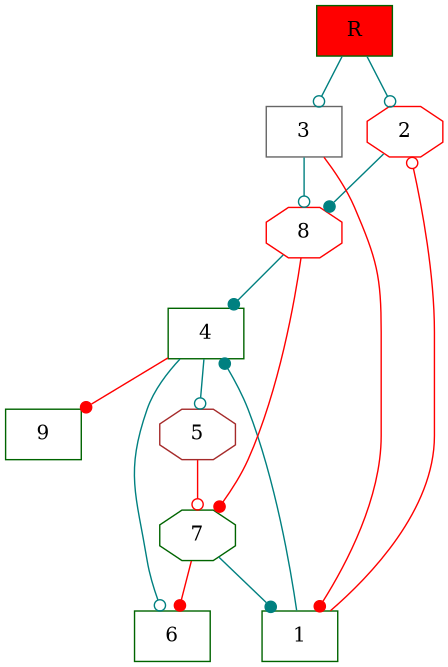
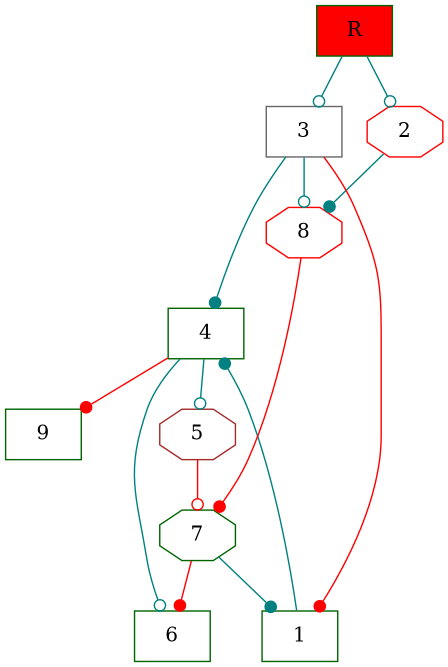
(261, 278) -> (246, 224)
(434, 406) -> none
